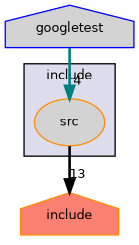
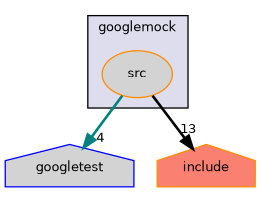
(70, 72) -> (107, 116)
(70, 76) -> (138, 28)
